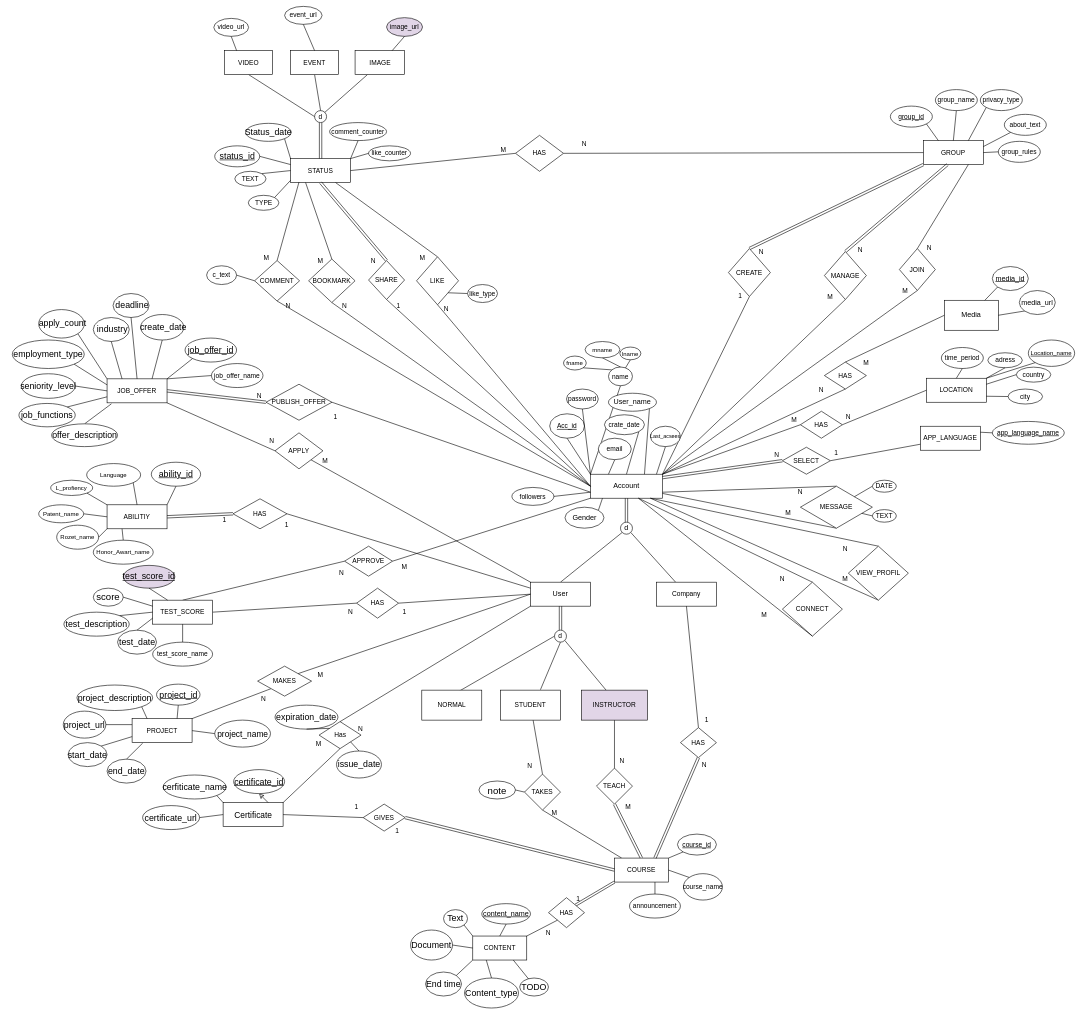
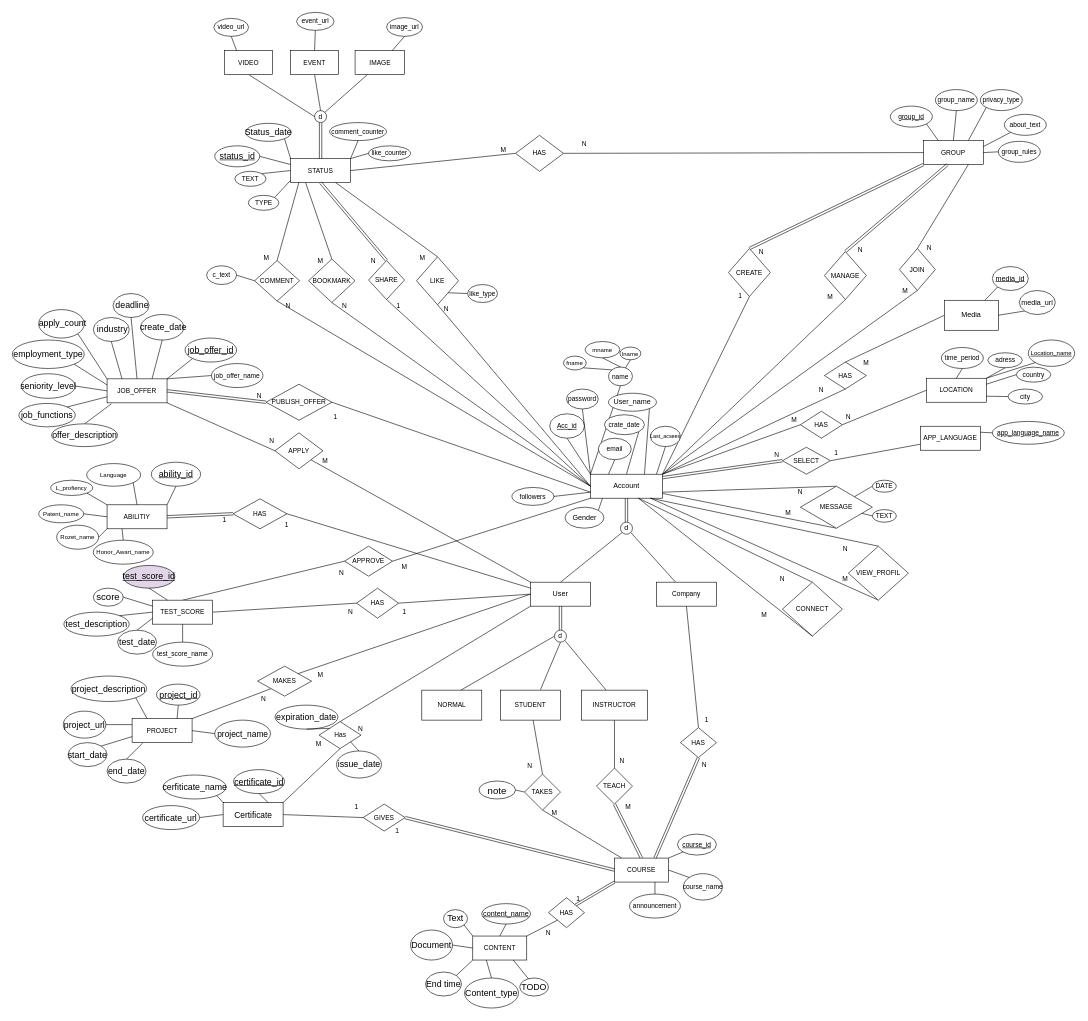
(303, 15) -> (315, 21)
(405, 27) -> (405, 27)
(115, 698) -> (109, 689)
(615, 705) -> (615, 705)
(263, 797) -> (261, 796)
